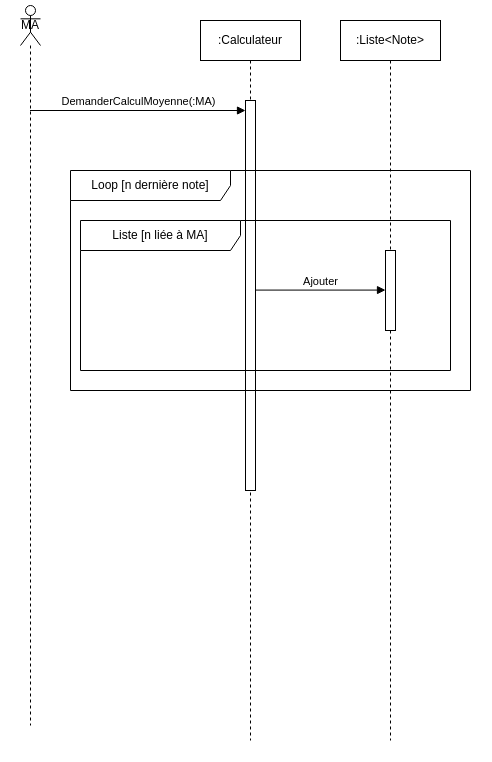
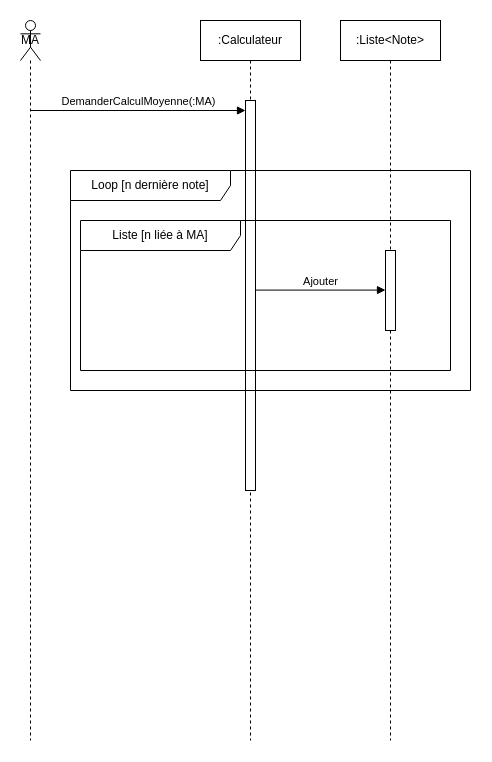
(31, 366) -> (31, 381)
